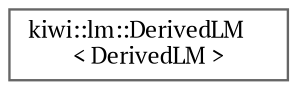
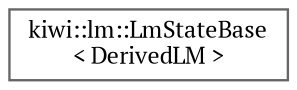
(149, 45) -> (149, 45)
